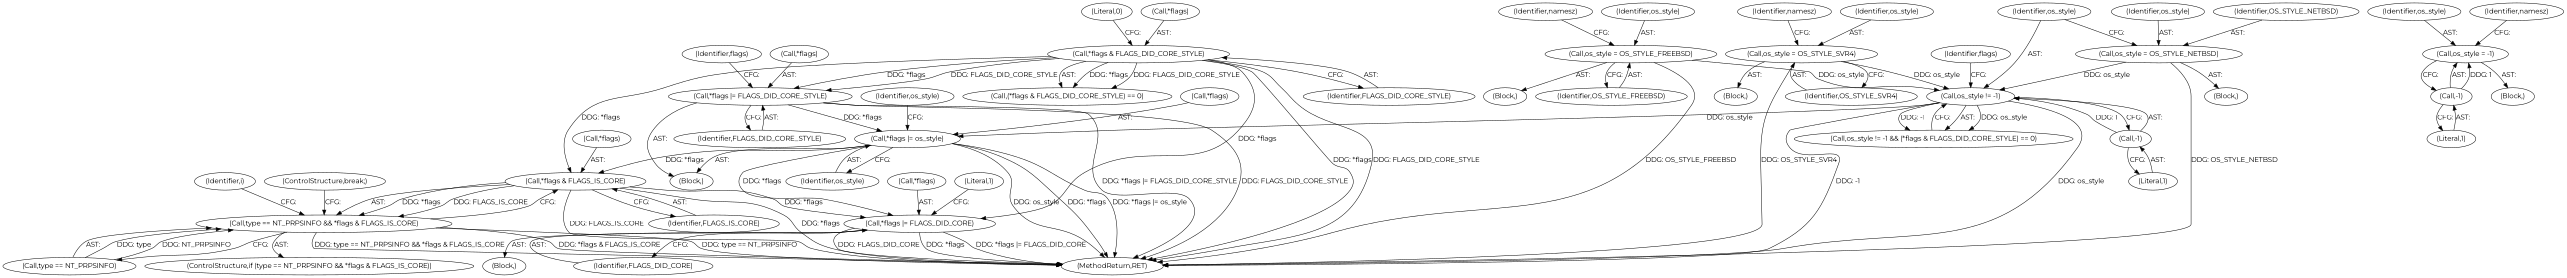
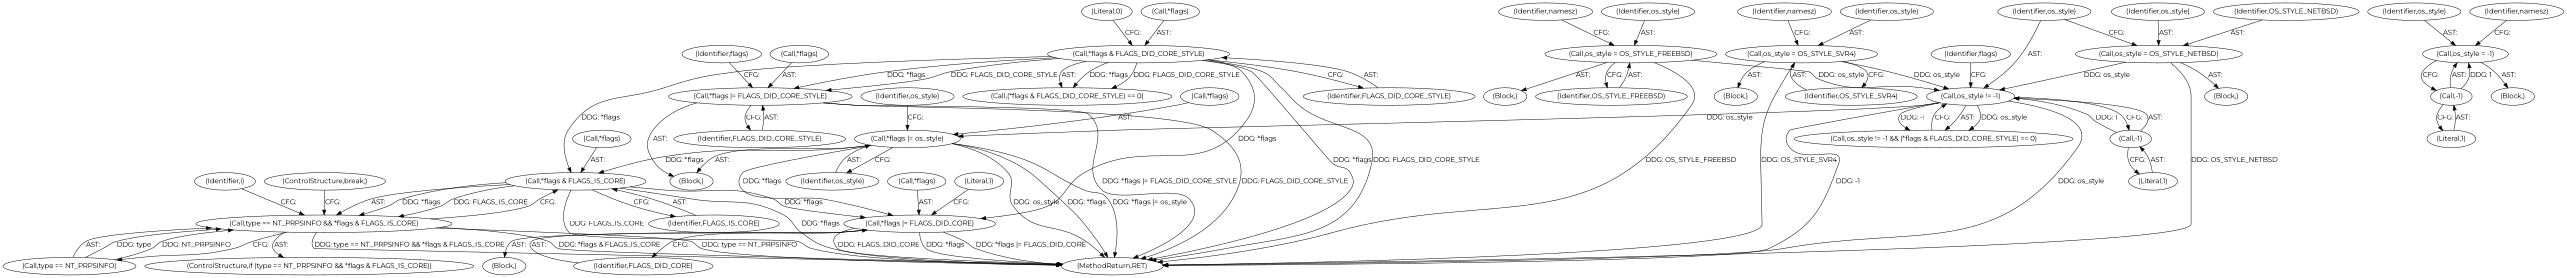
(833, 117) -> none
